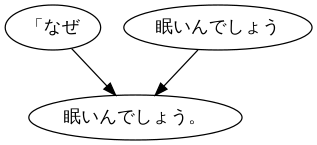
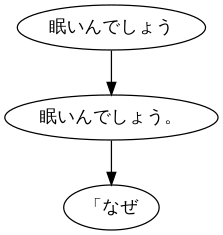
(89, 67) -> (111, 156)
